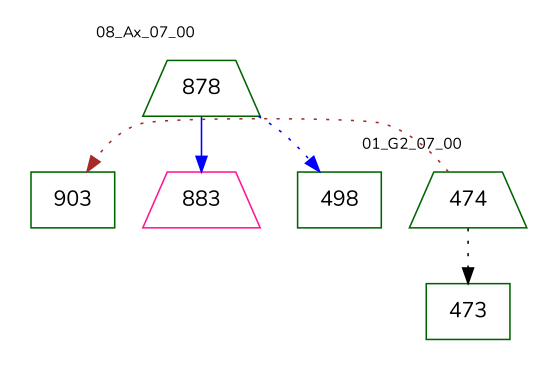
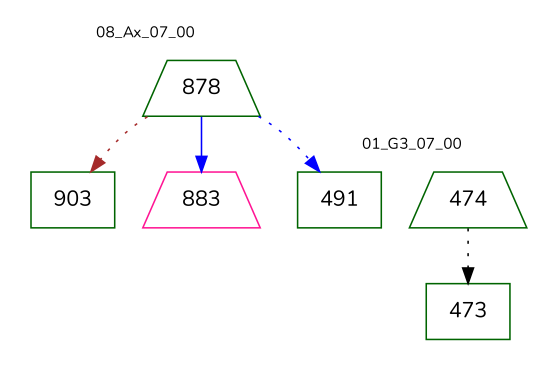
(284, 119) -> (122, 136)
(412, 145) -> (412, 145)
(339, 200) -> (339, 200)
